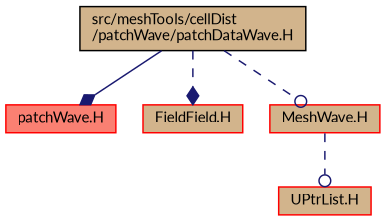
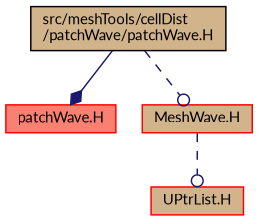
(193, 29) -> (128, 29)
(193, 119) -> none
